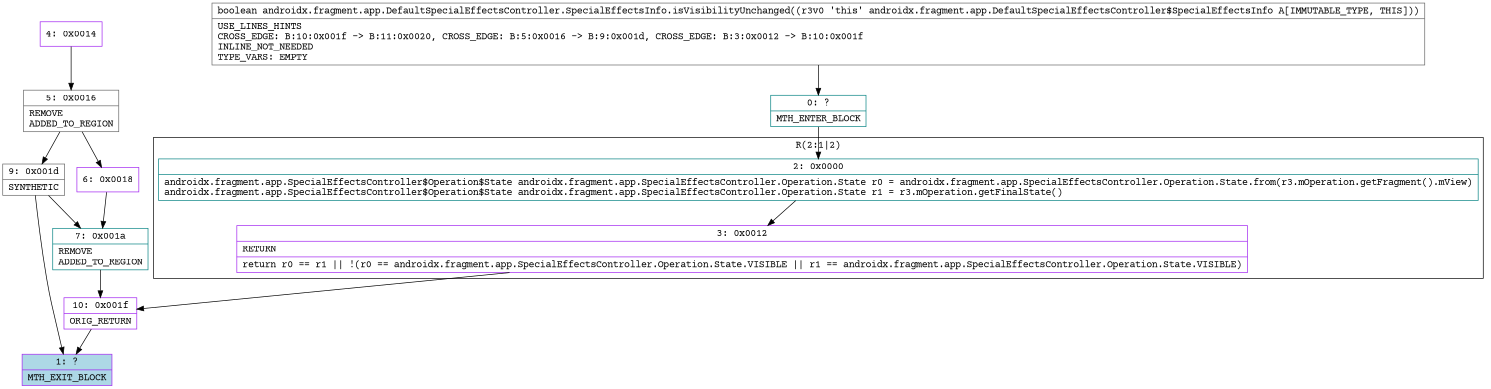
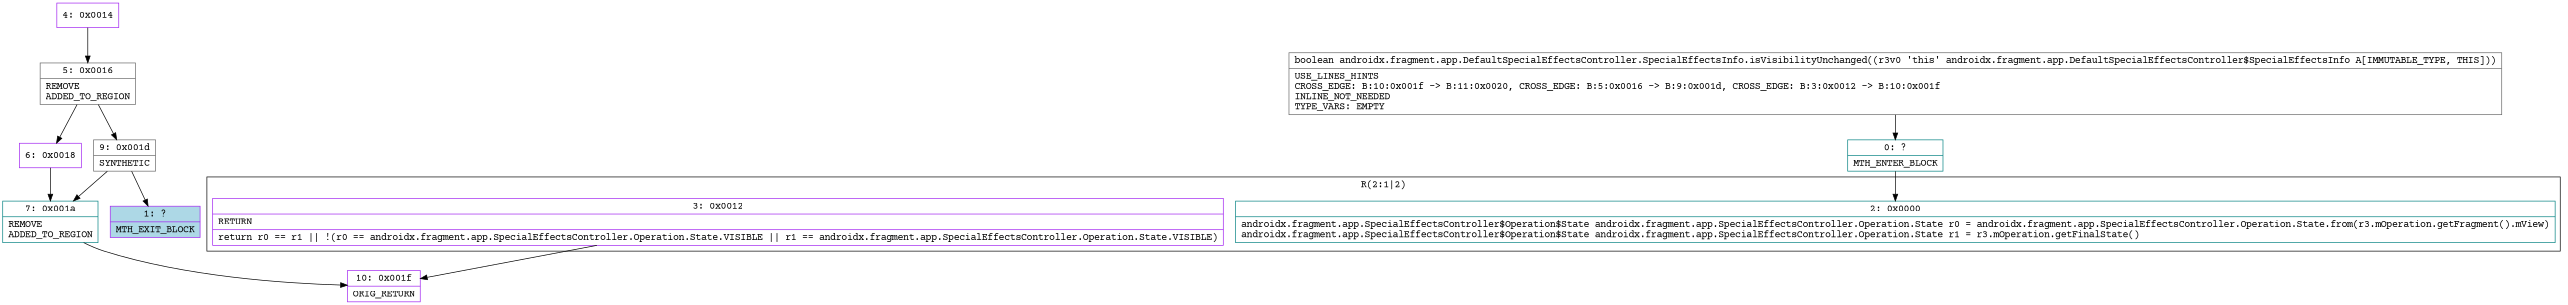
(784, 211) -> none
(85, 339) -> none
